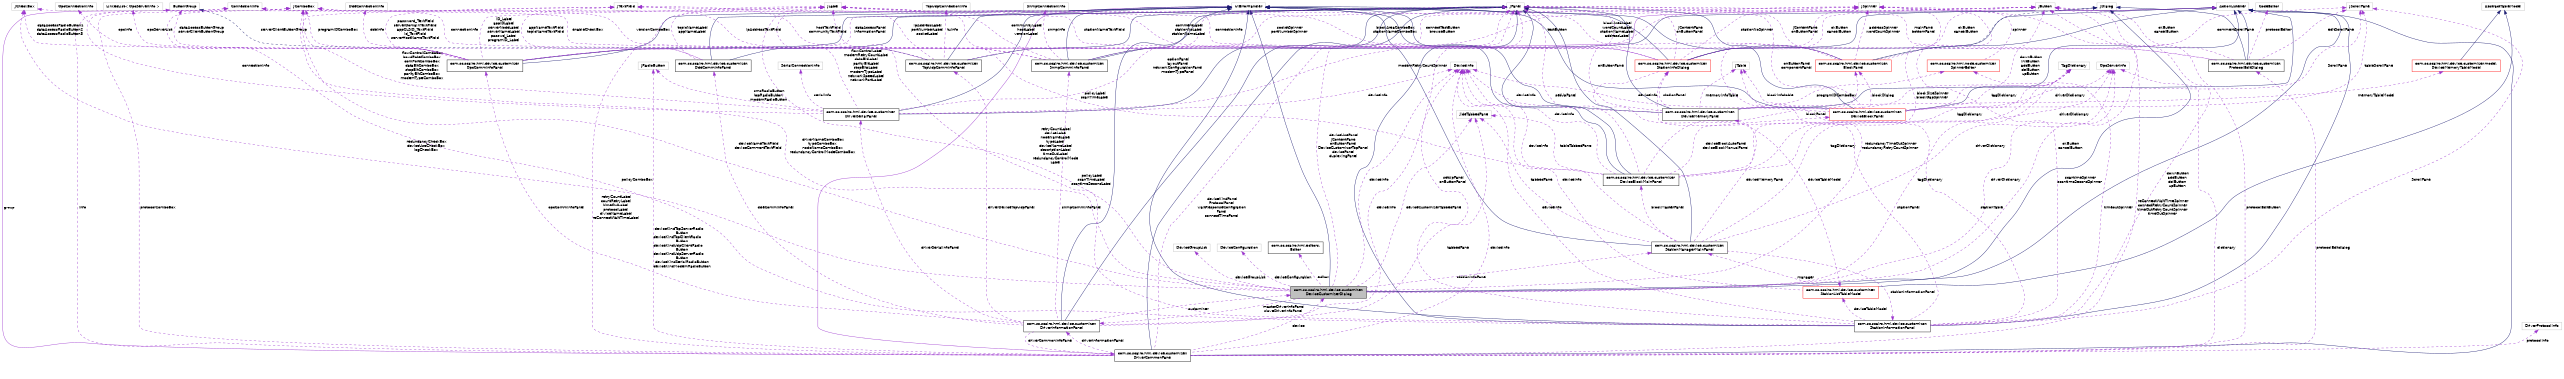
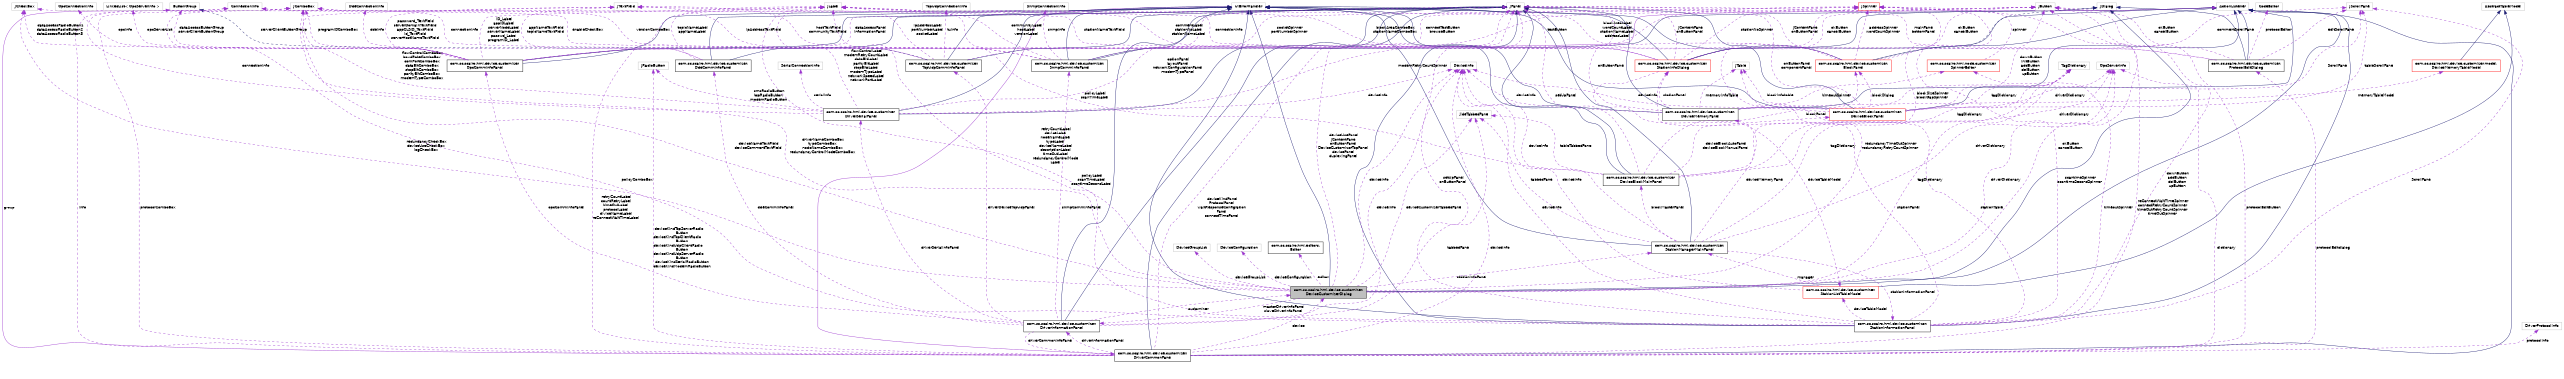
(1869, 7) -> (1869, 7)
(1836, 96) -> (1836, 96)
(1550, 119) -> none
